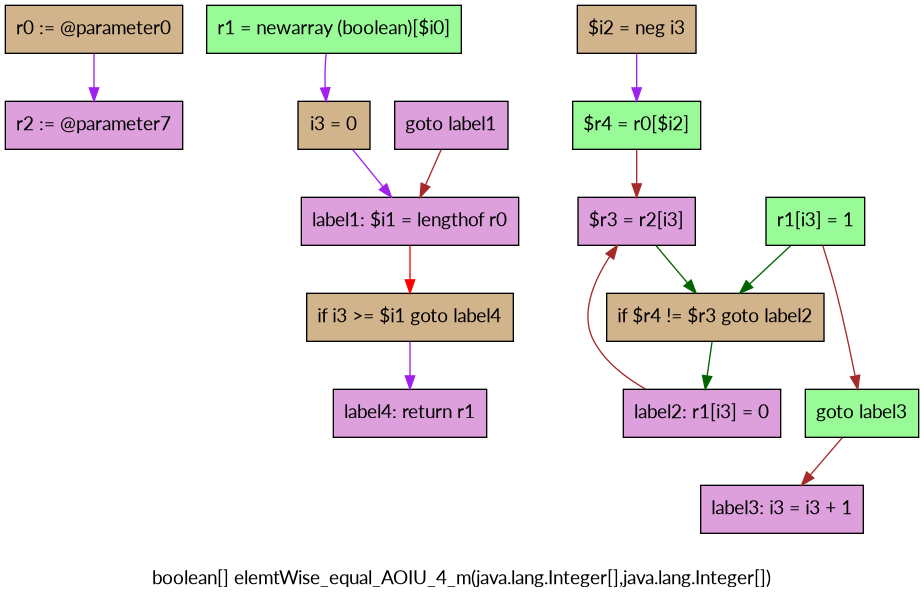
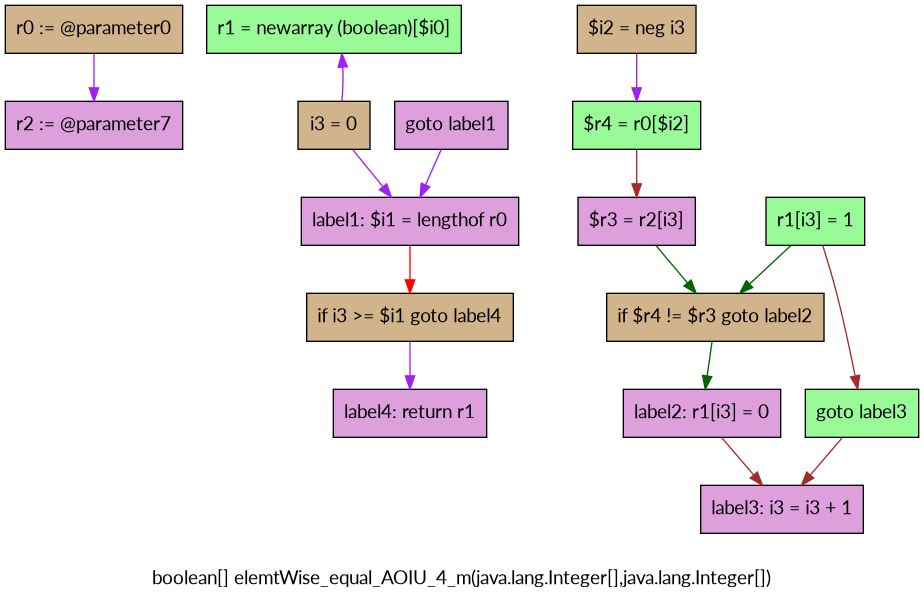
(325, 71) -> (343, 84)
(433, 167) -> (433, 167)
(590, 333) -> (738, 456)
